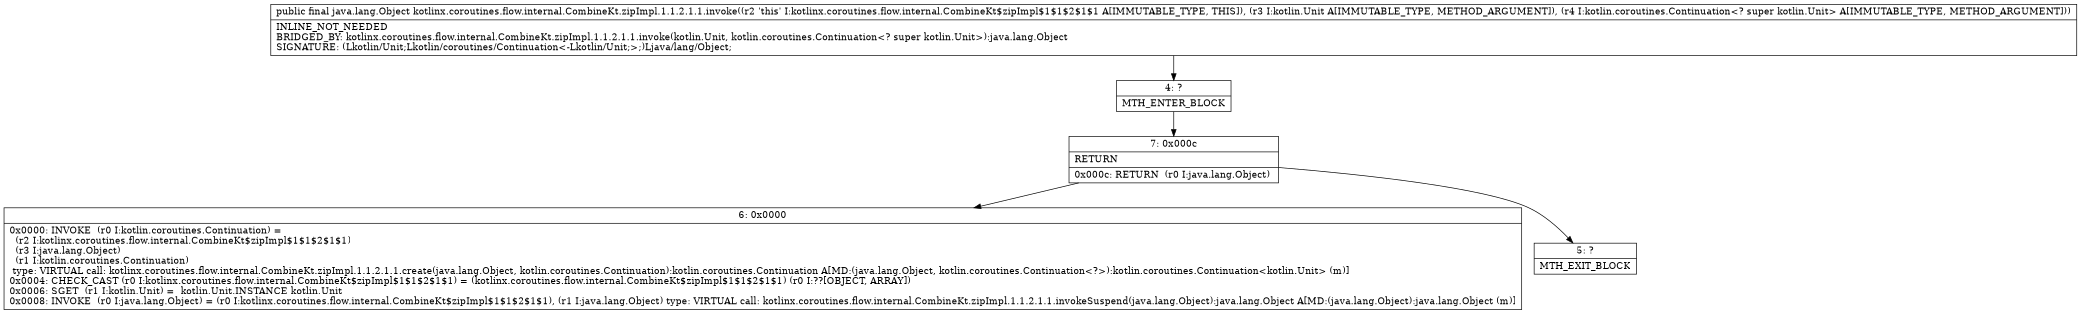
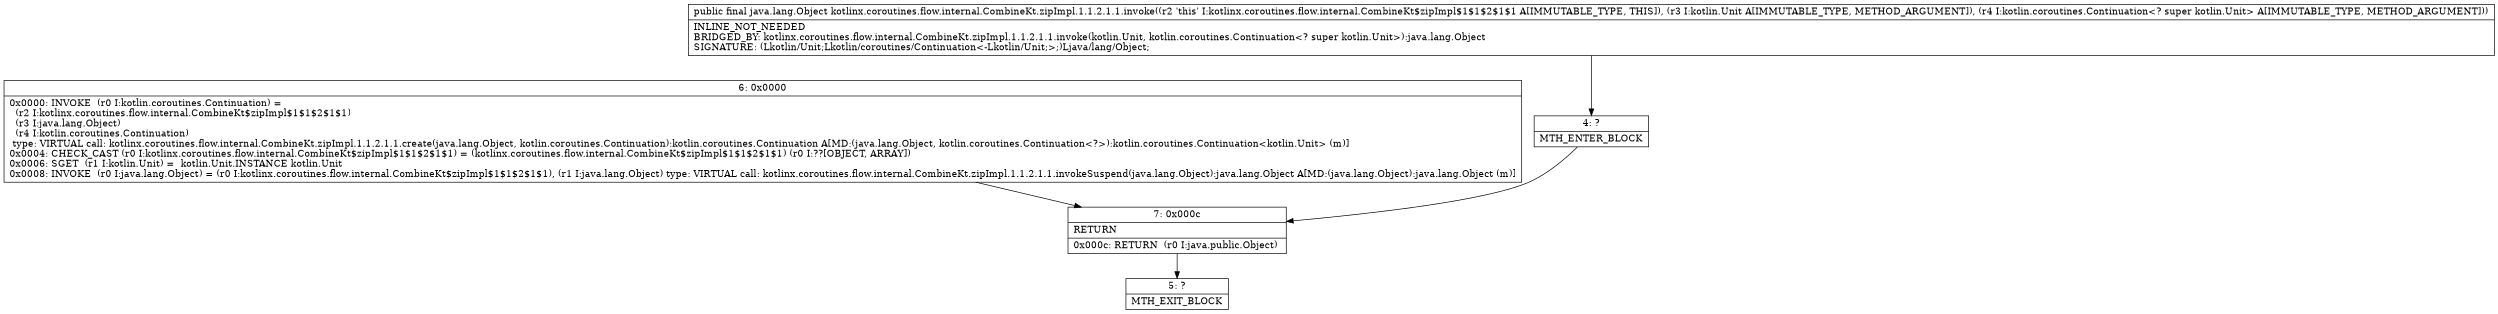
(1174, 175) -> (1177, 246)
(1030, 195) -> (1025, 194)
(99, 261) -> (99, 134)
